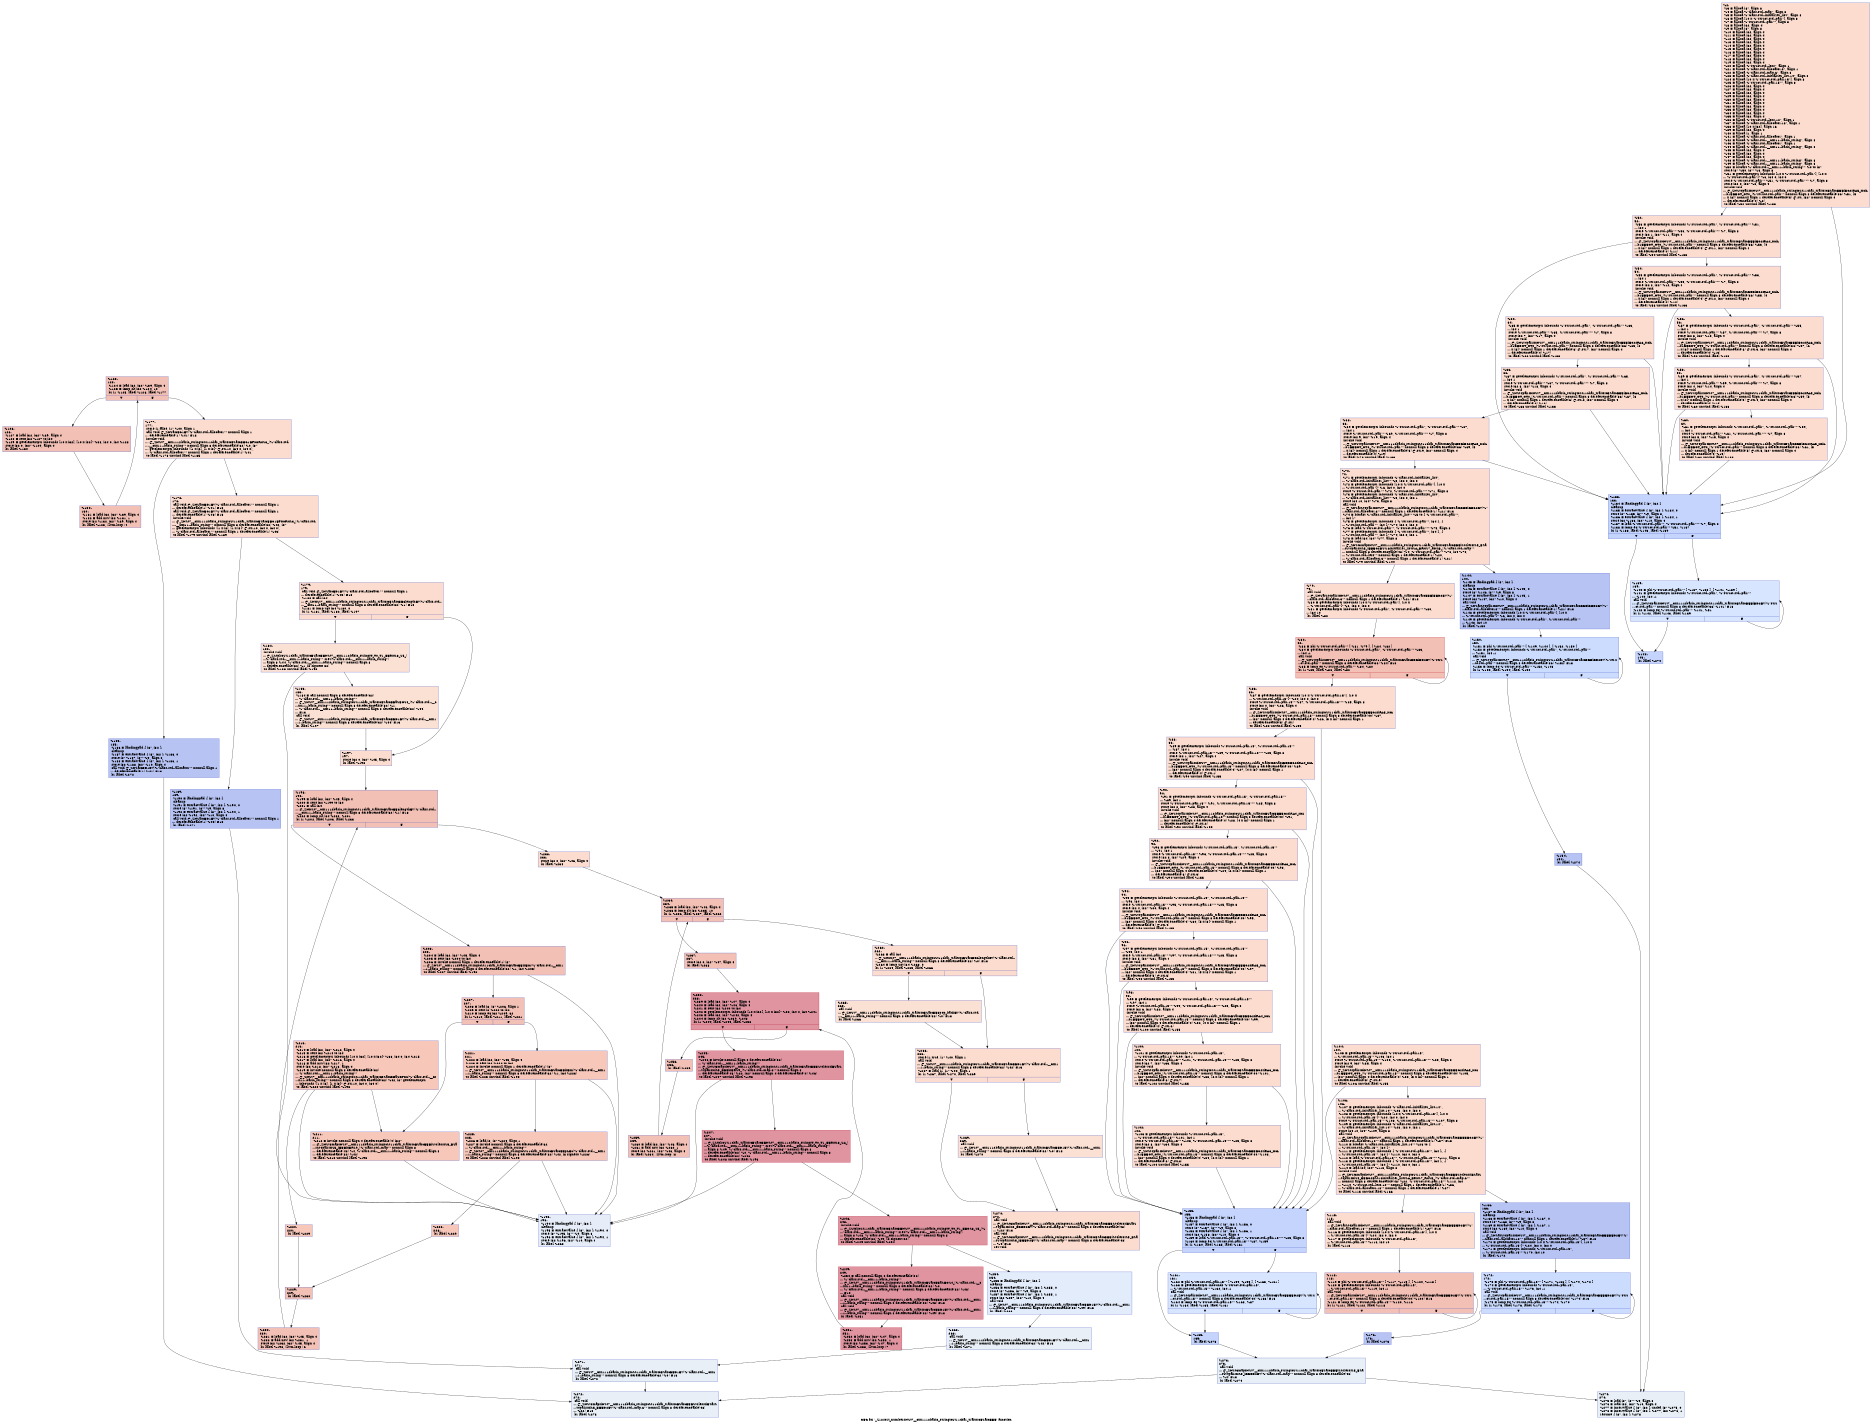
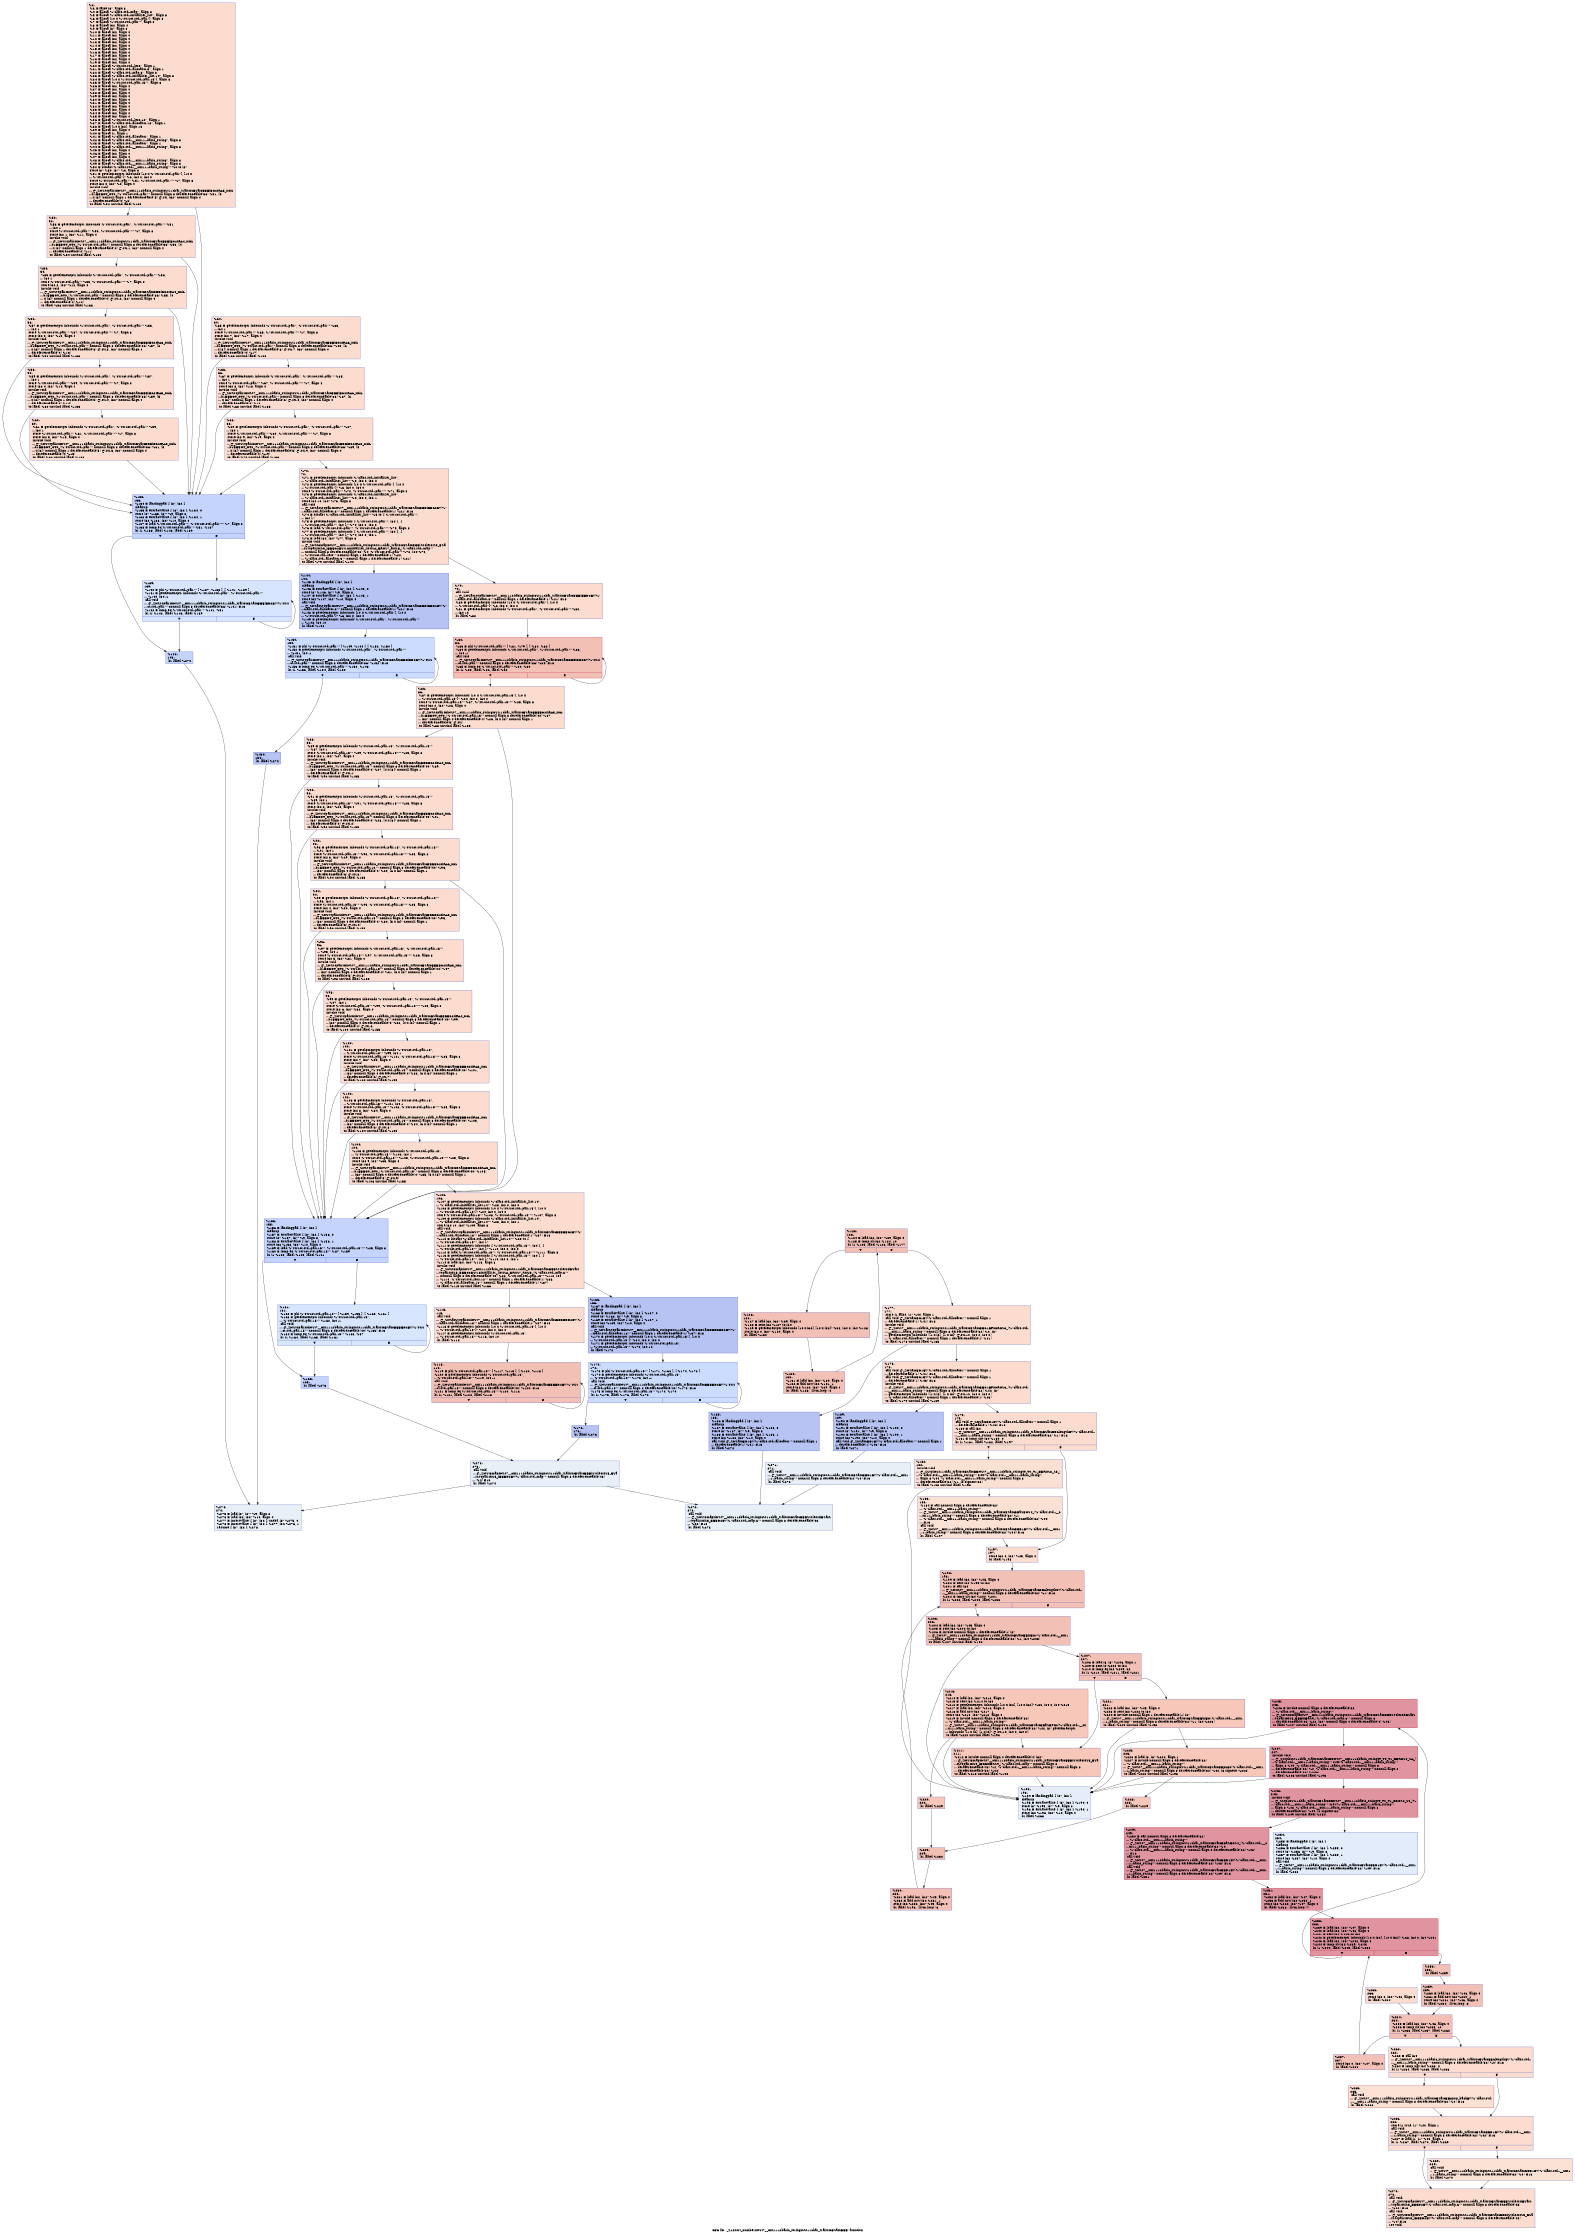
(1743, 9) -> (107, 9)
(493, 833) -> none
(909, 1011) -> (1421, 2097)
none -> (419, 1137)
(1019, 1339) -> none
